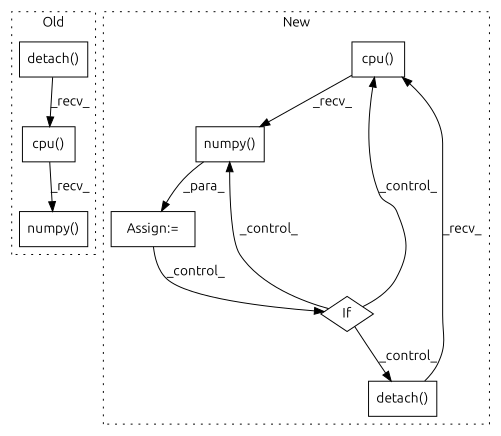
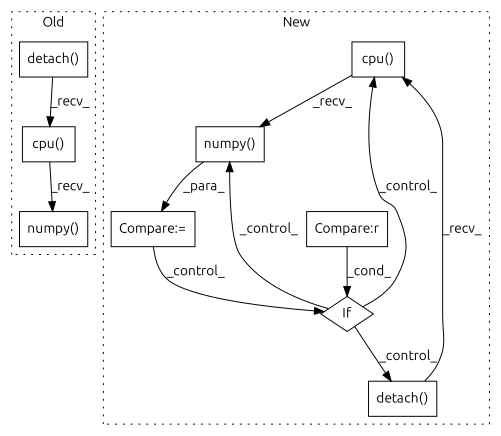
(153, 229) -> (153, 229)
none -> (347, 229)
